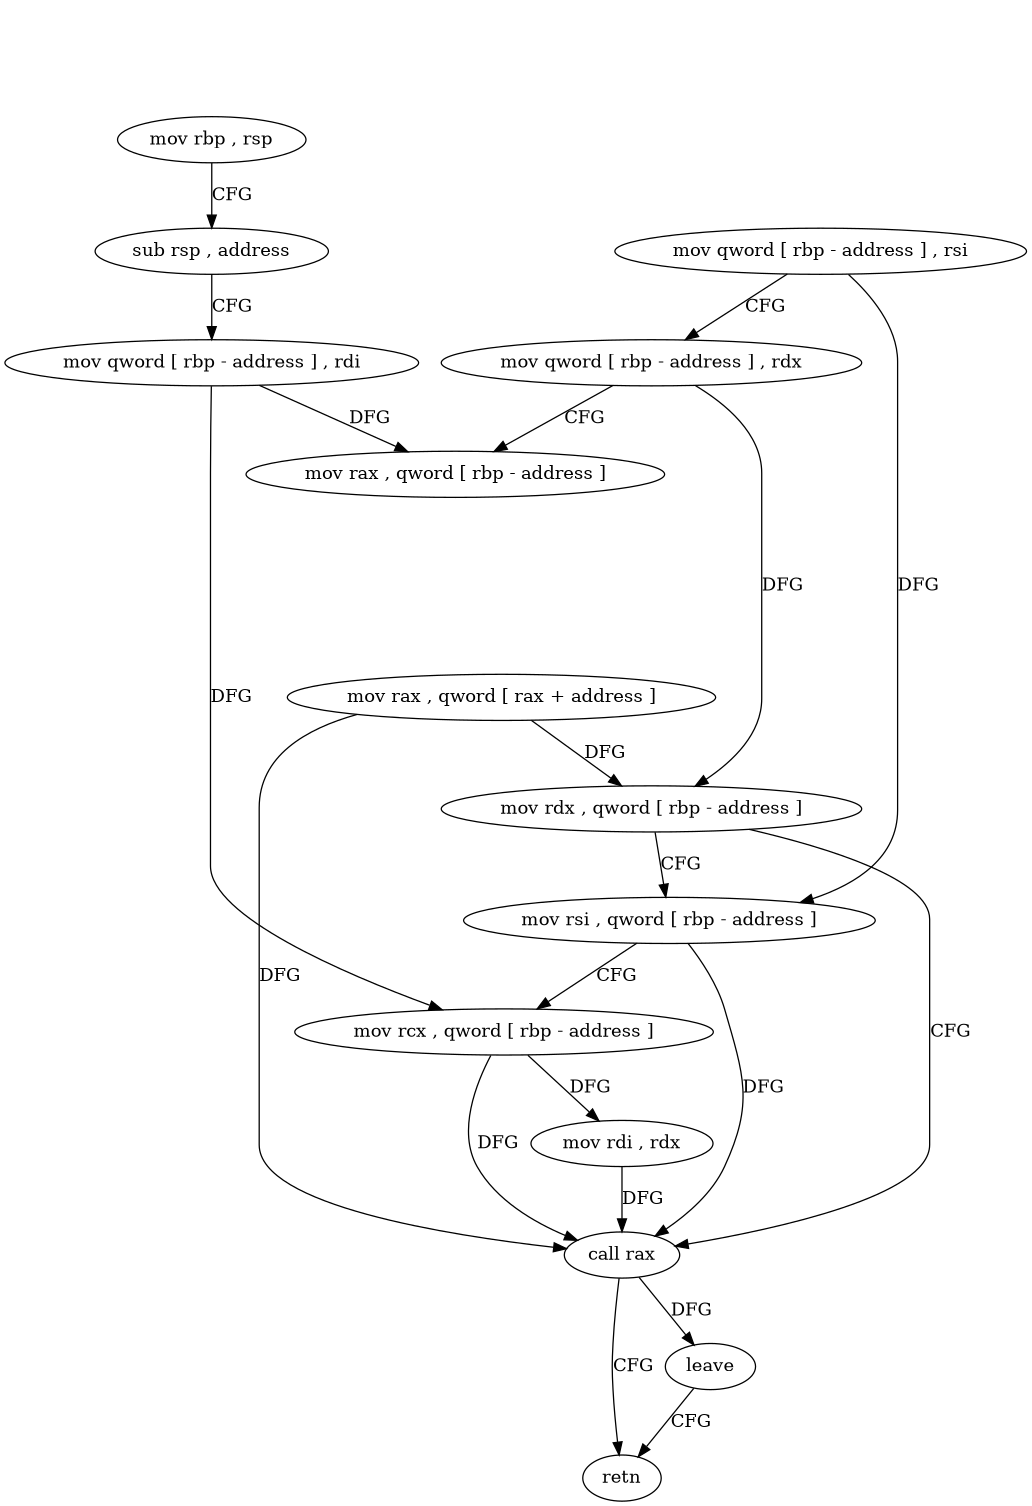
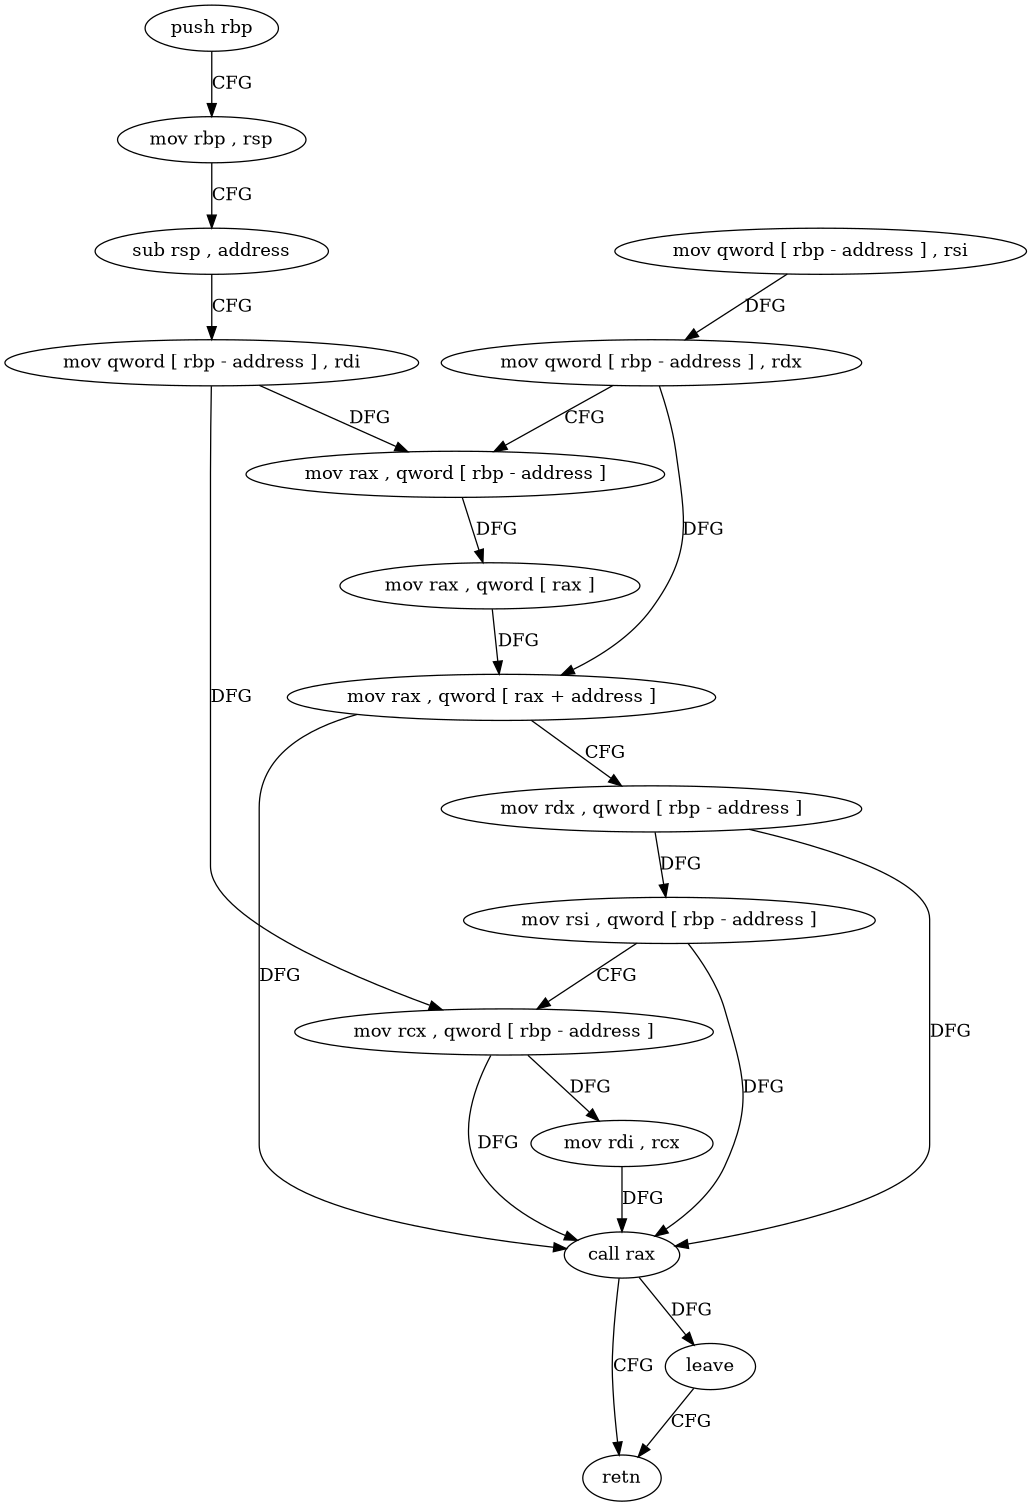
none -> (212, 28)
(766, 307) -> (766, 307)
(762, 579) -> (681, 550)
none -> (490, 586)
(898, 600) -> none
(605, 753) -> (605, 753)
(681, 865) -> (681, 865)
(951, 1032) -> (951, 1032)
(622, 1143) -> (622, 1143)
